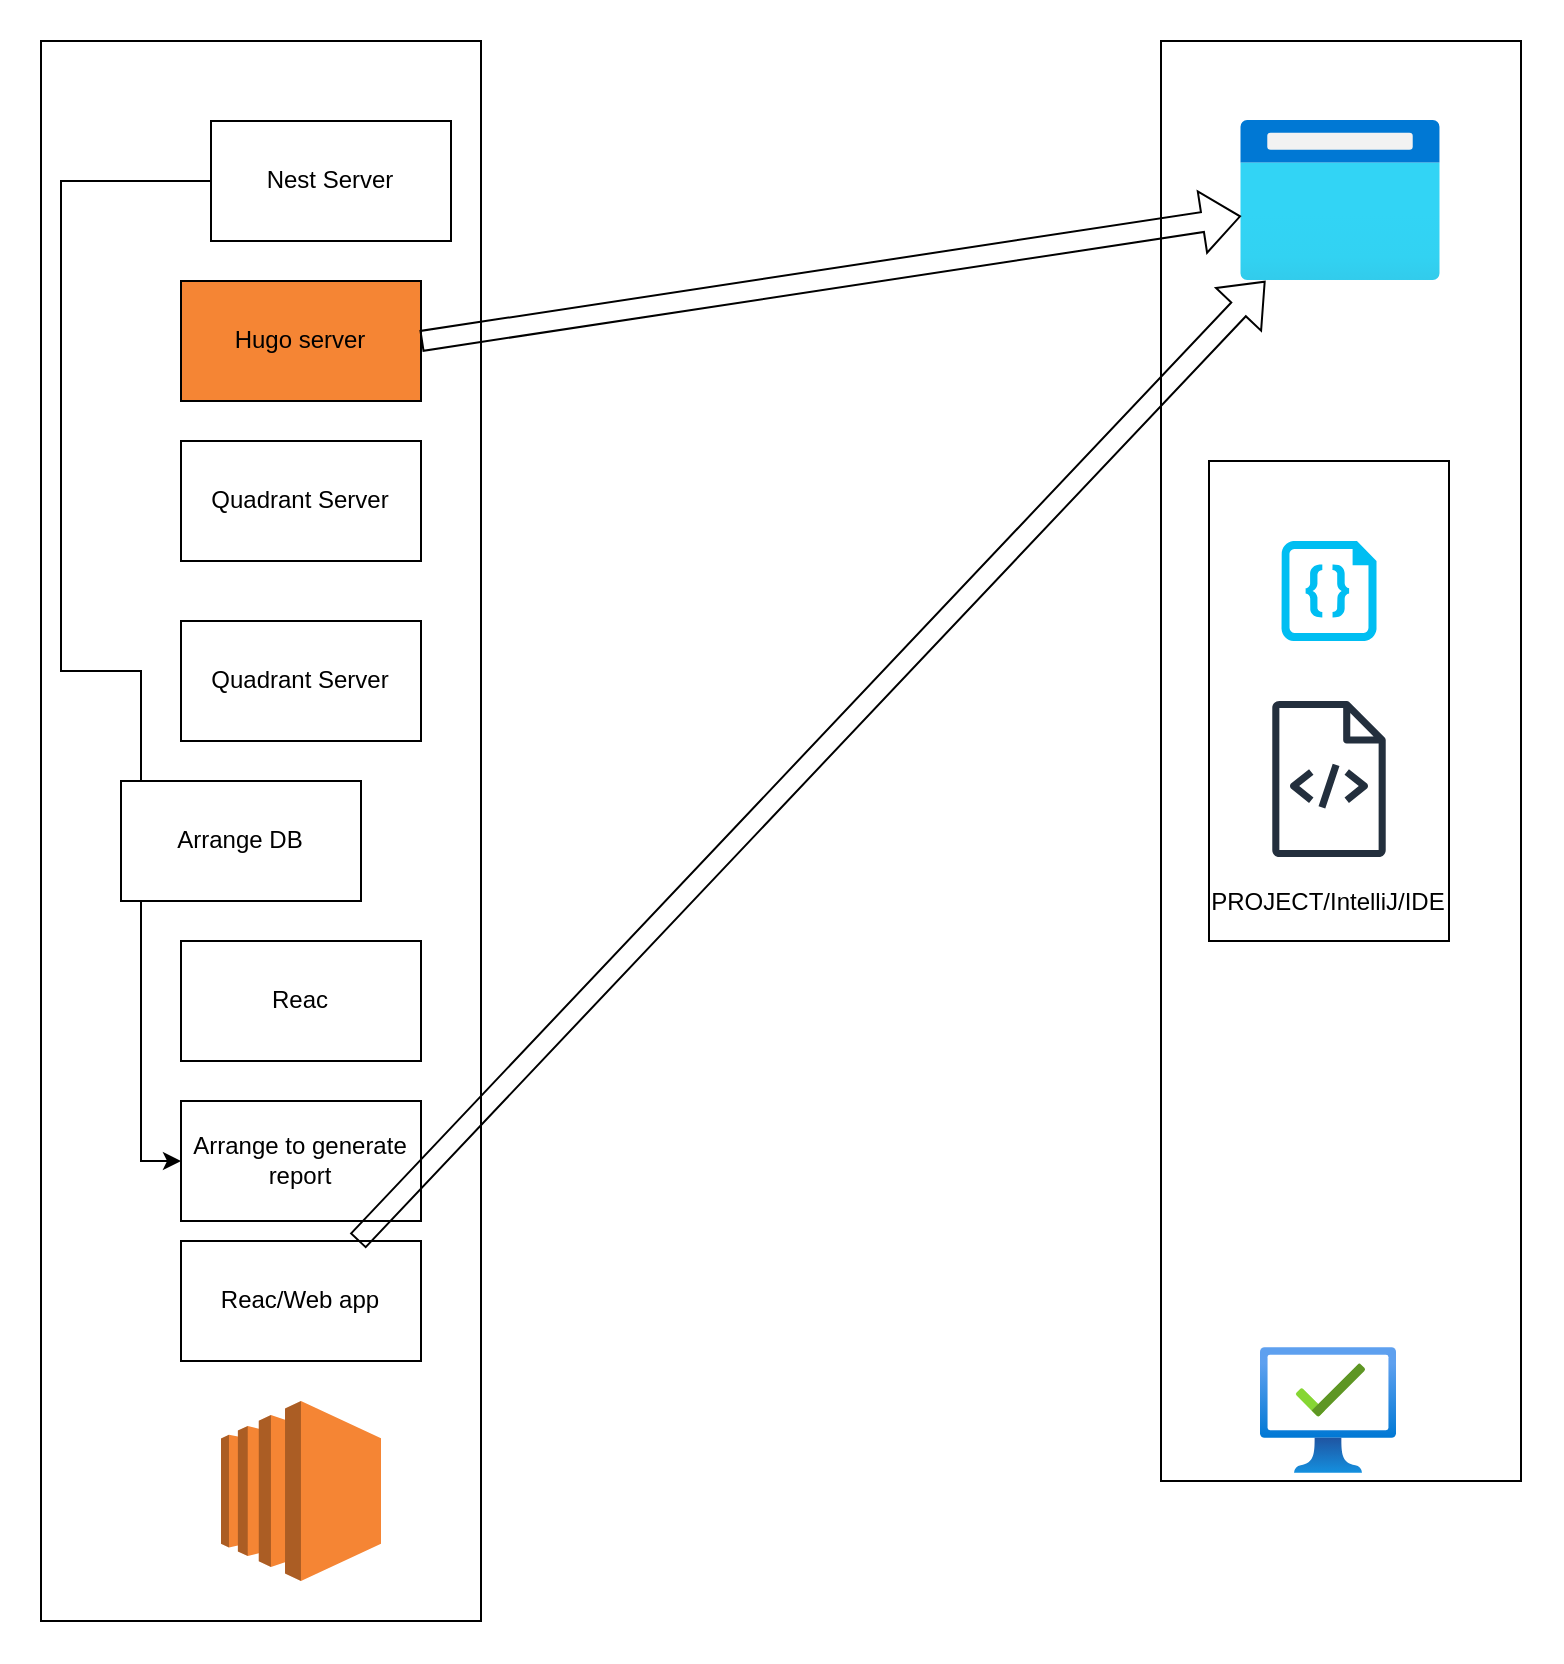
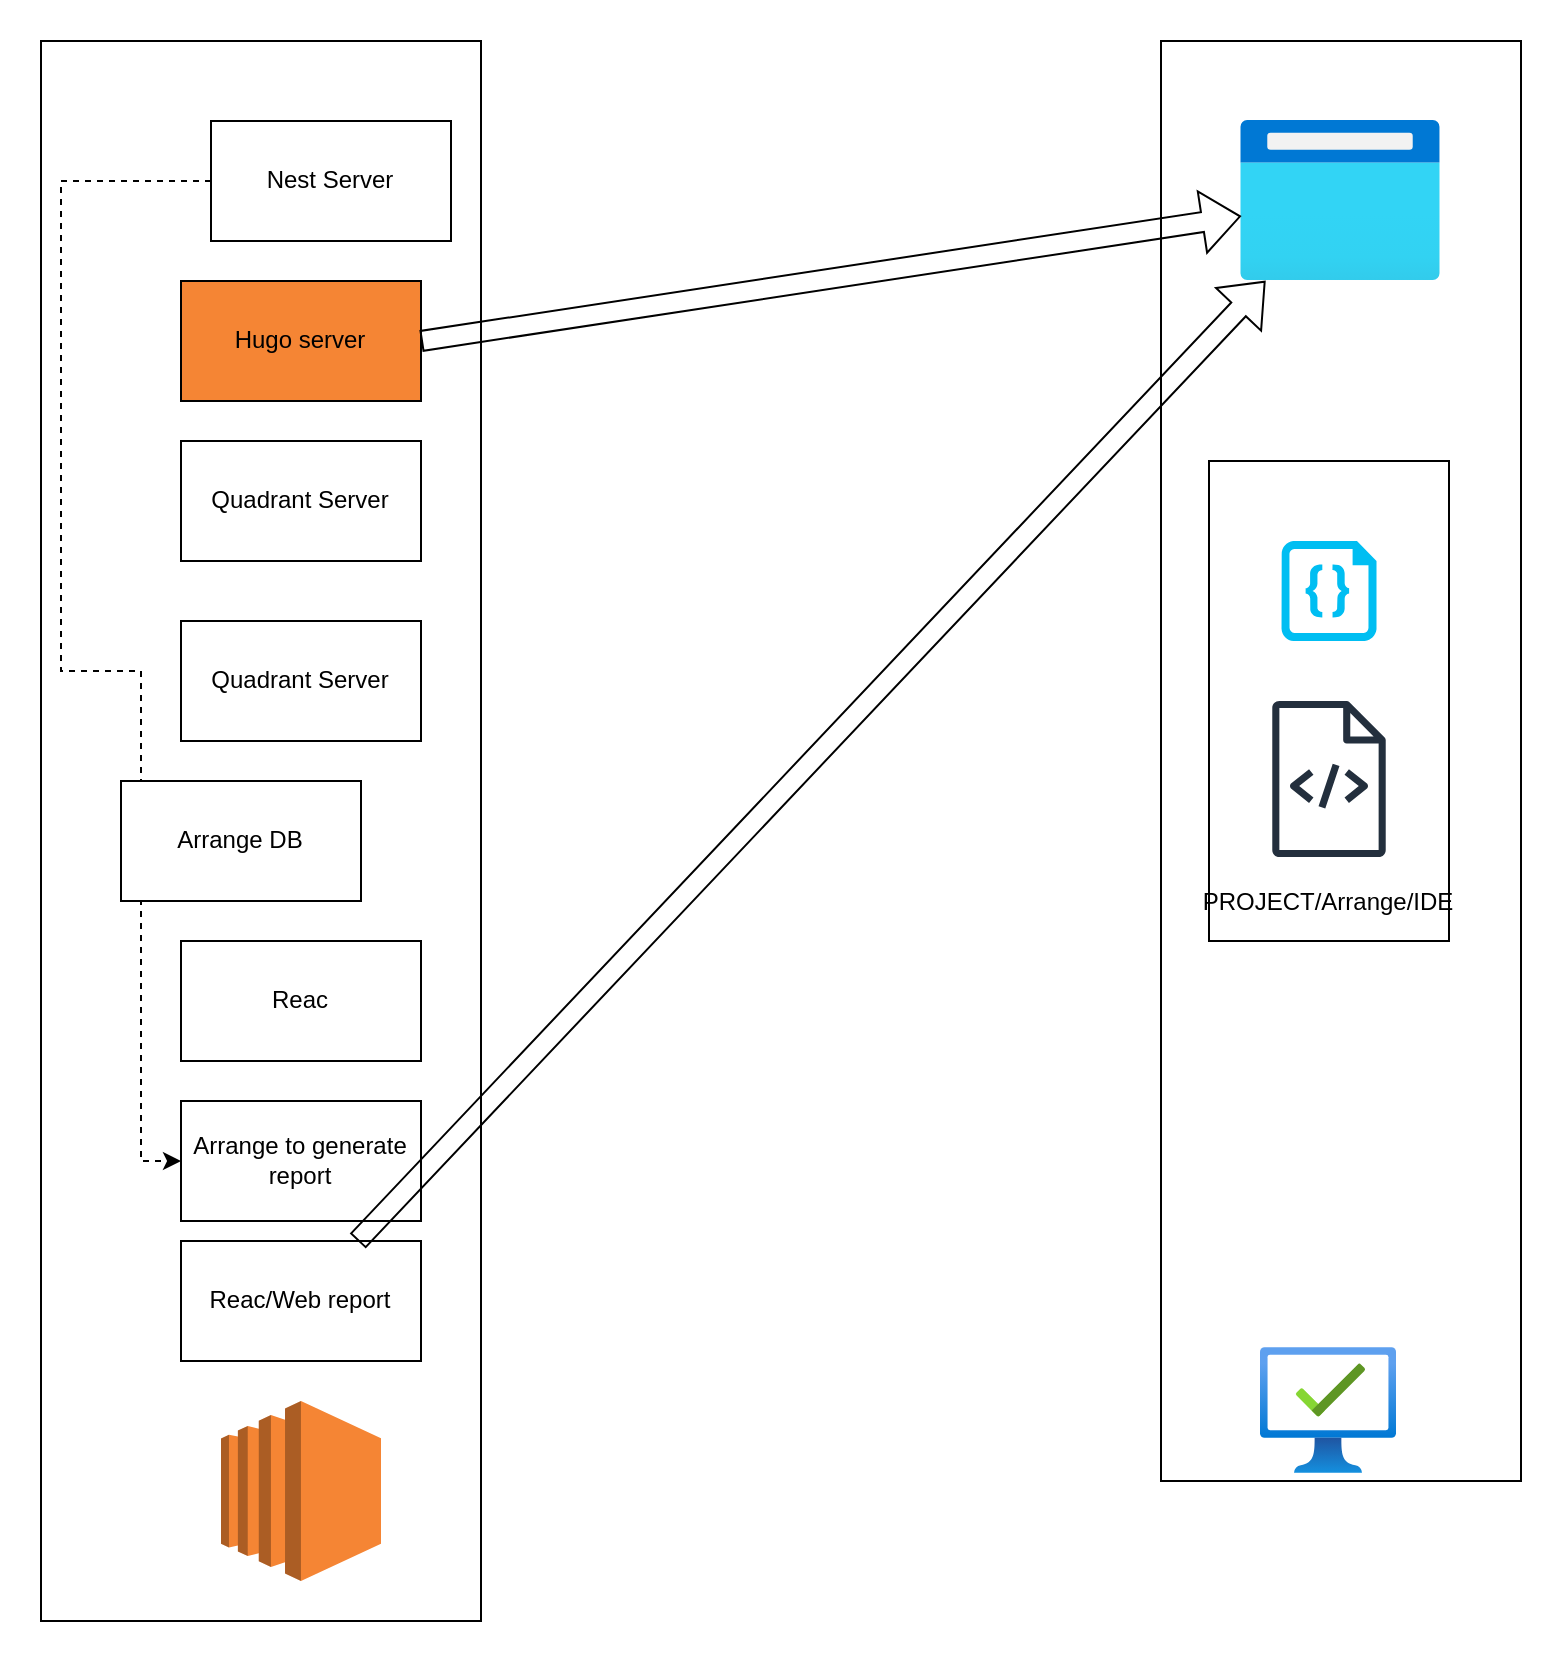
(61, 448) -> (61, 448)
(1329, 701) -> (1329, 701)
(301, 1301) -> (301, 1301)
